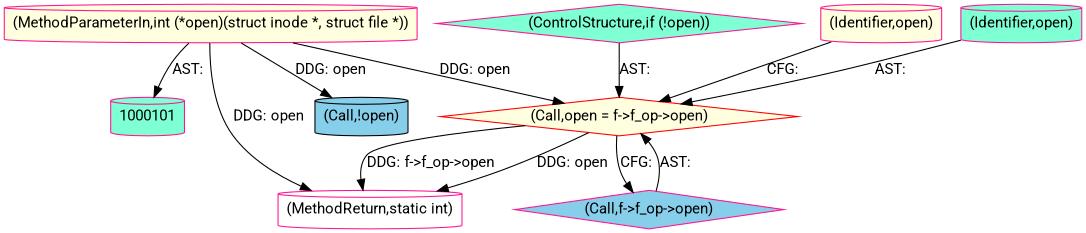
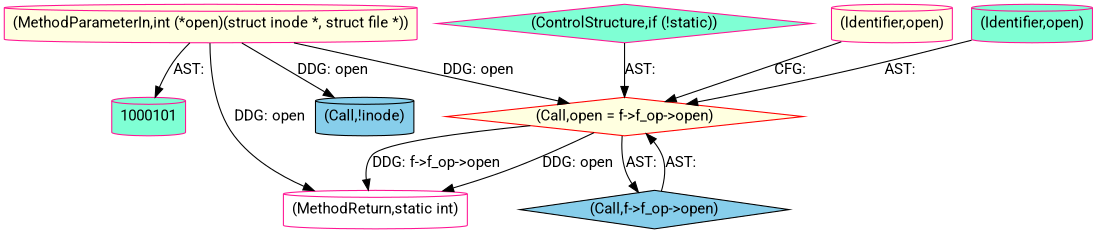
(619, 24) -> (625, 24)
(361, 117) -> (365, 117)
(638, 163) -> (644, 163)
(649, 210) -> (654, 210)
